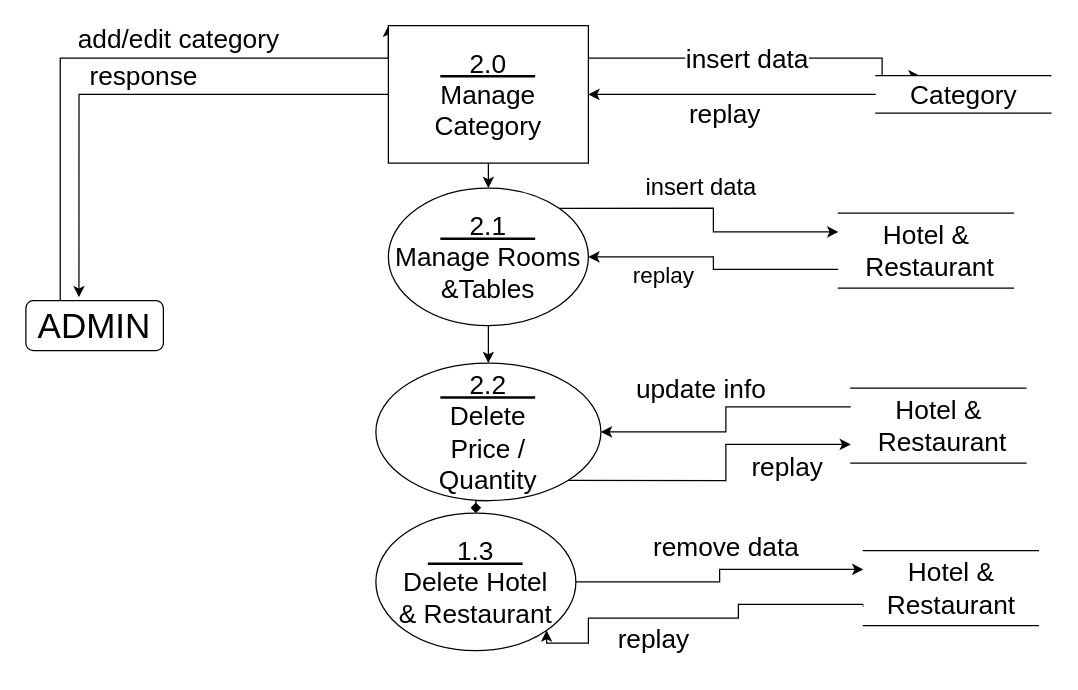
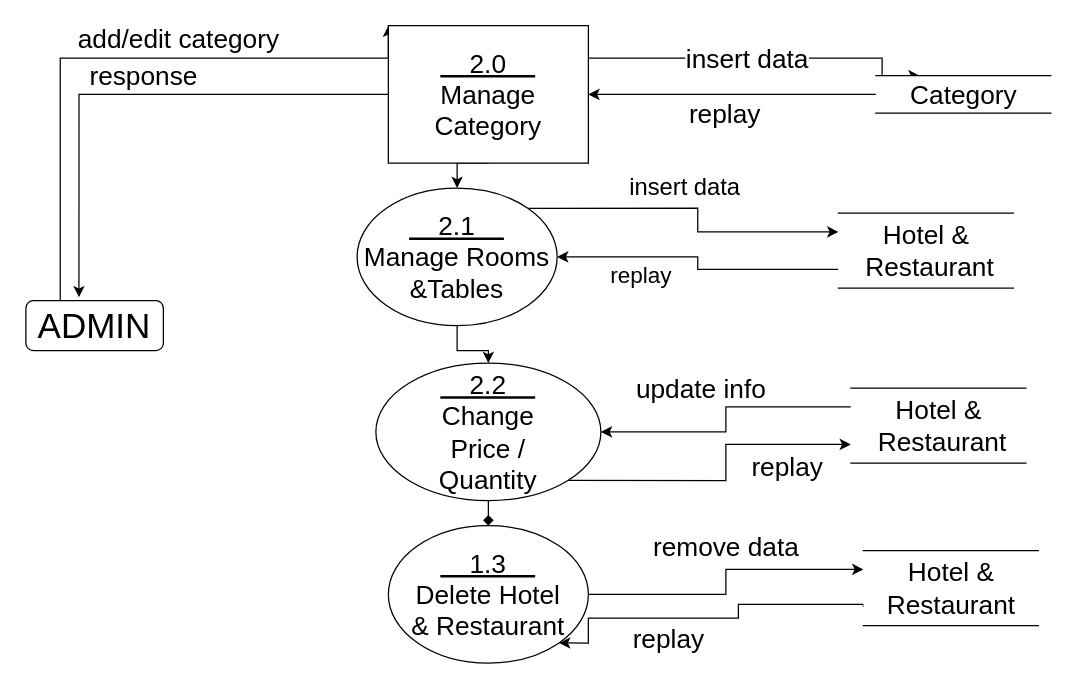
(488, 257) -> (457, 257)
(488, 432) -> (488, 432)
(476, 582) -> (488, 594)
